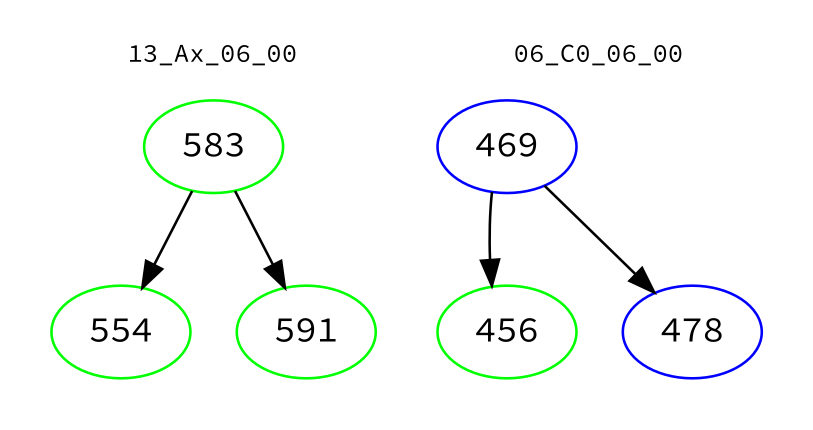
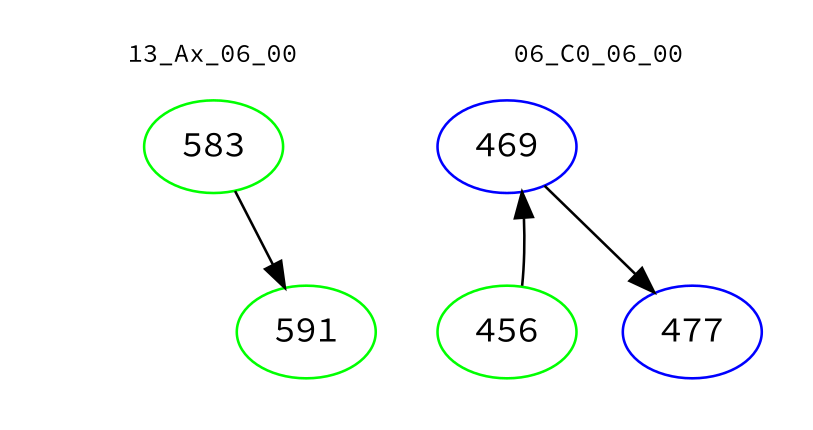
(490, 226) -> (524, 252)
(121, 332) -> none
(692, 332) -> (692, 332)
